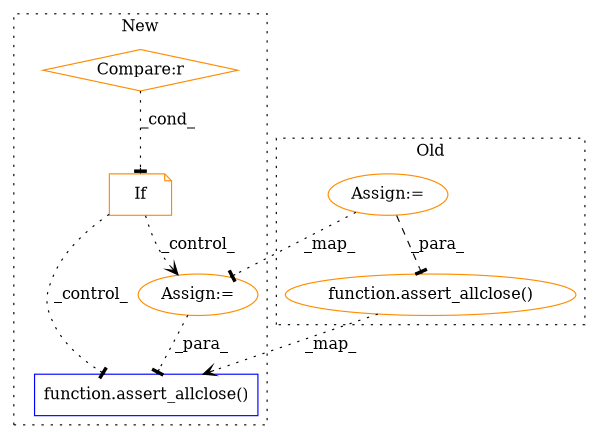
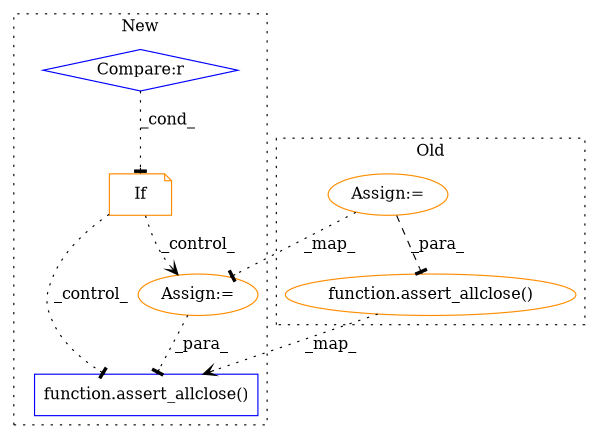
(140, 70) -> (140, 70)
